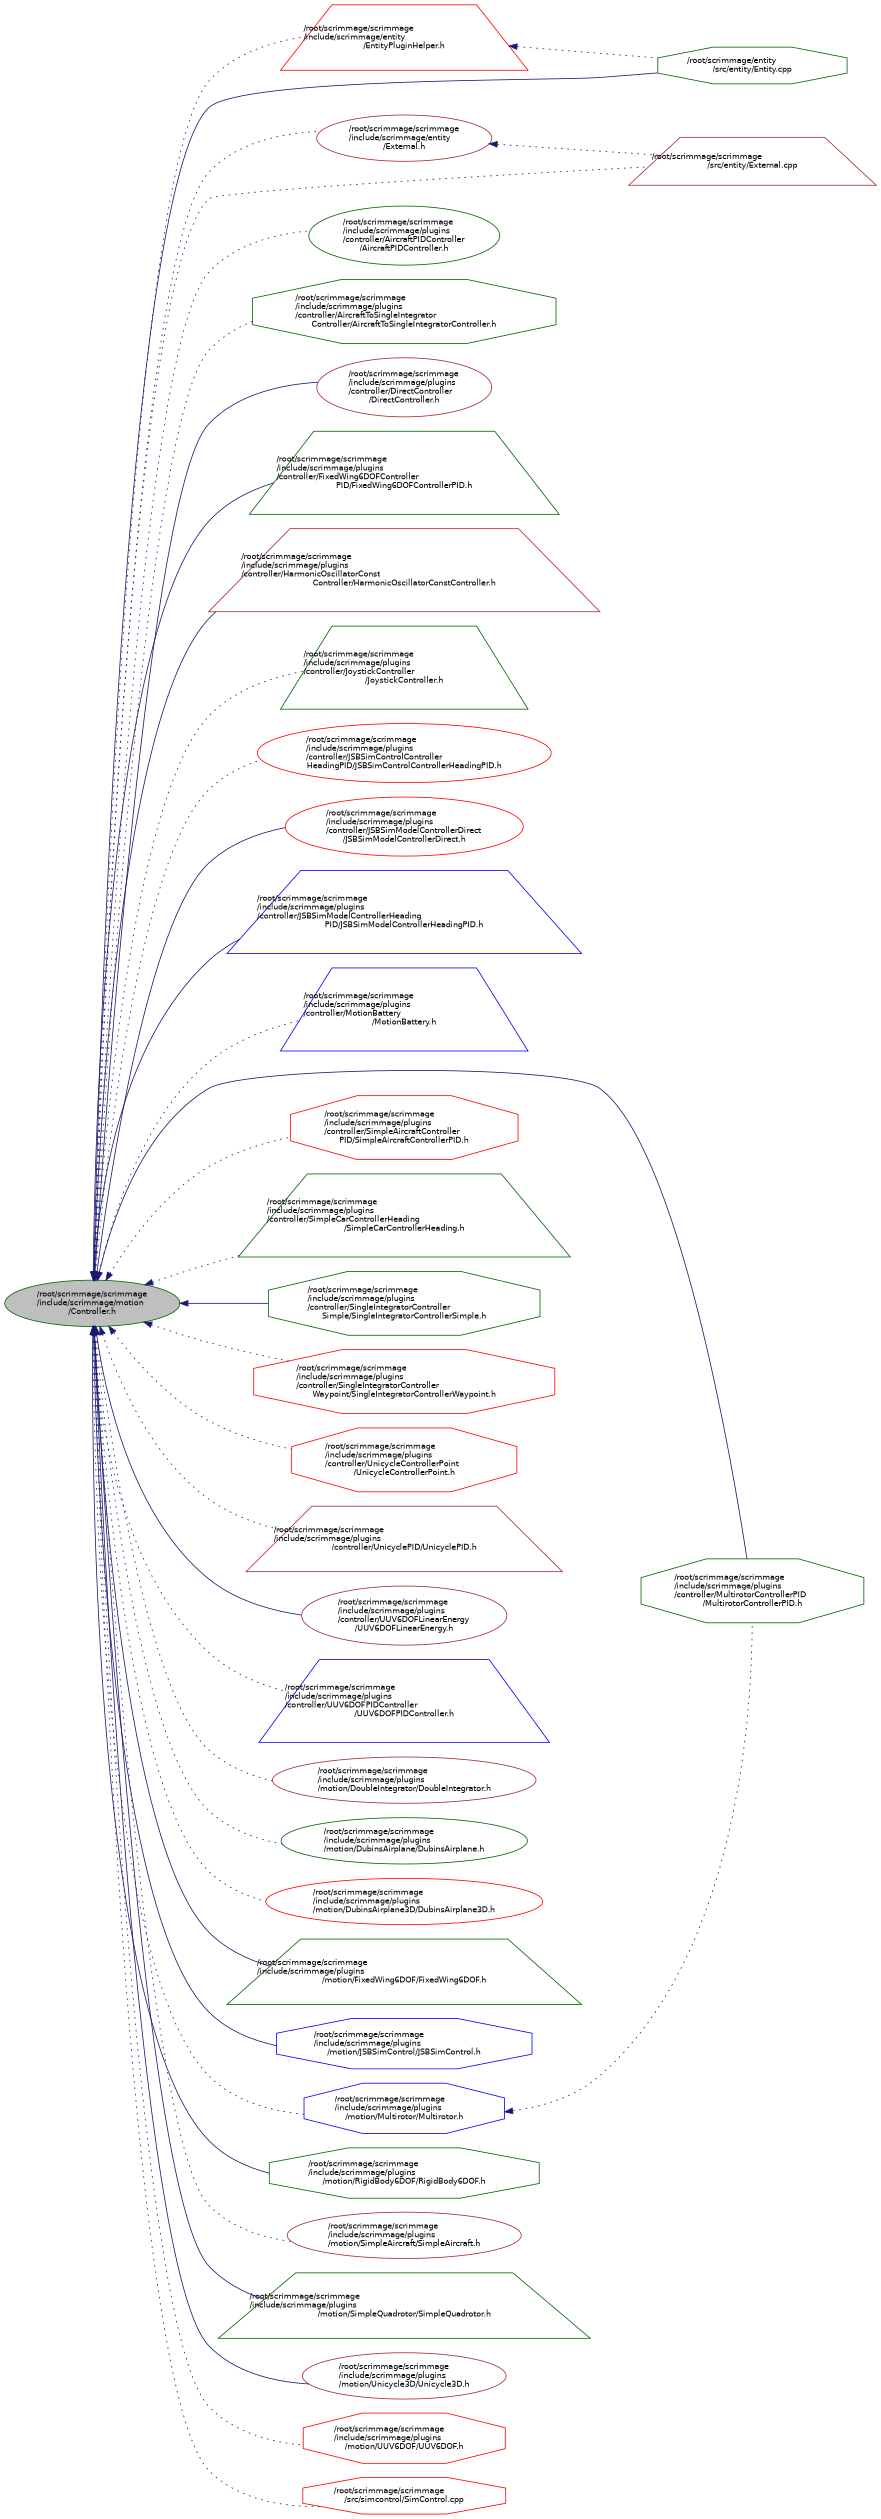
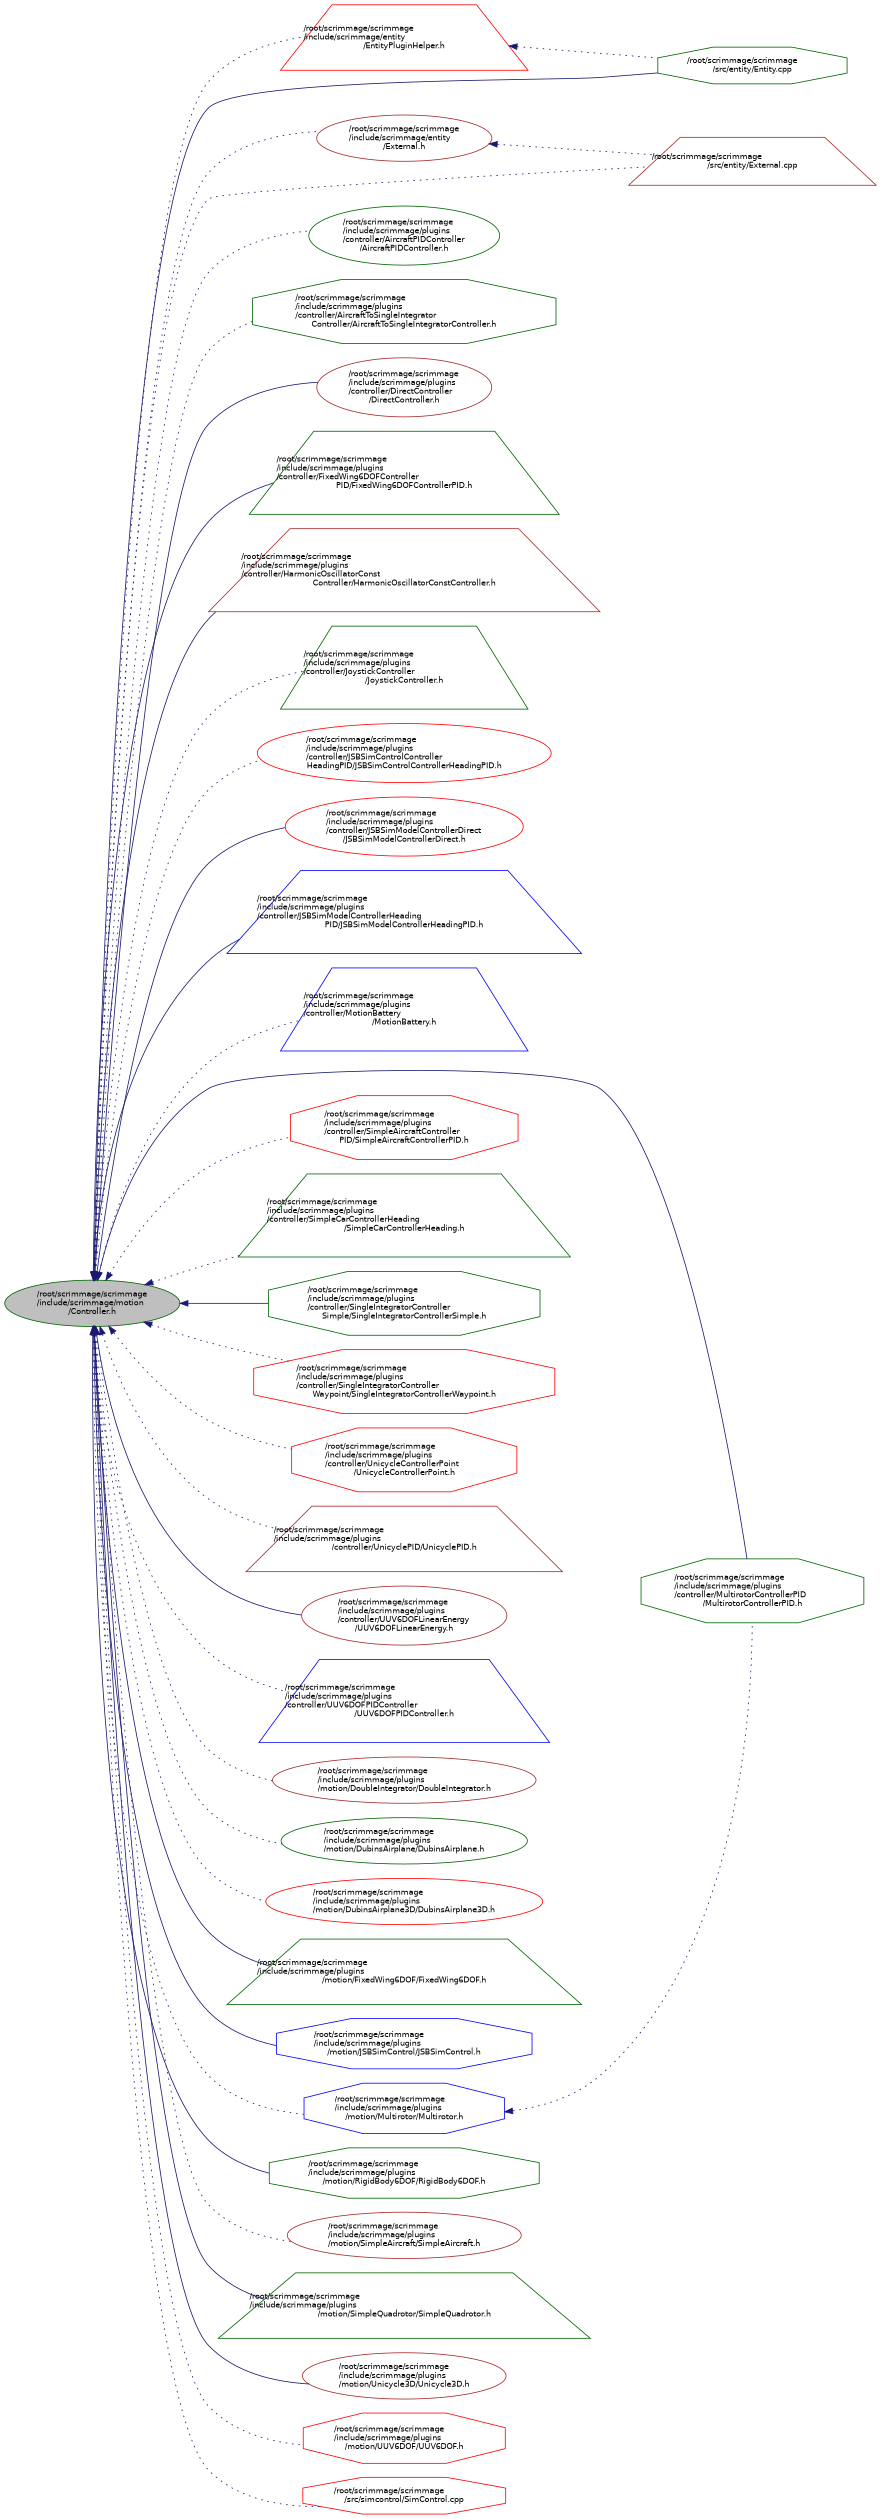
(752, 65) -> (752, 65)
